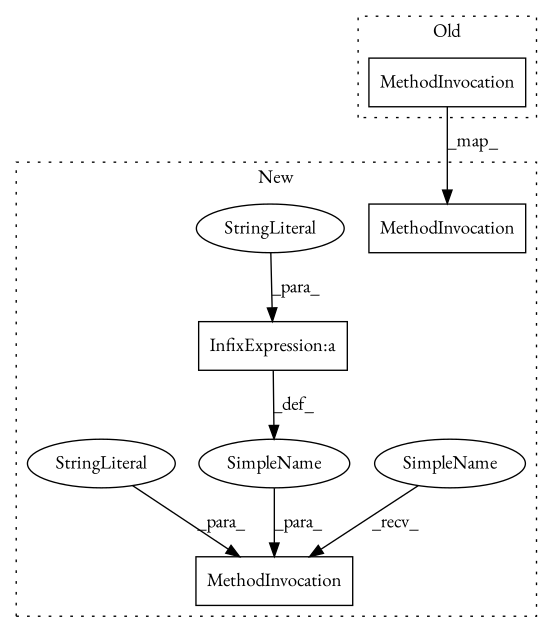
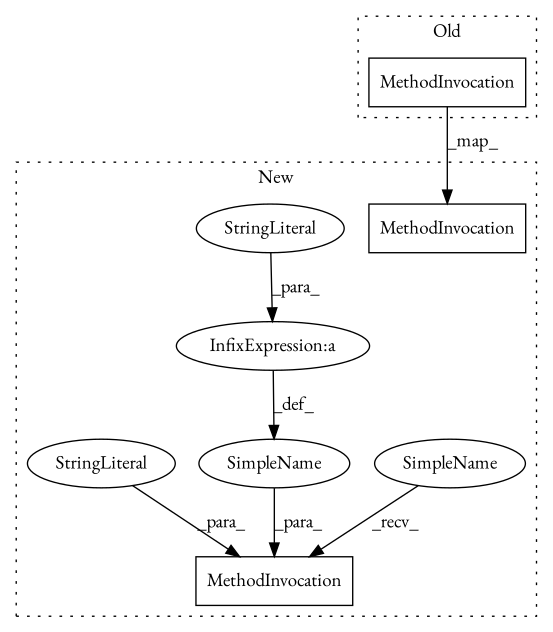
(273, 346) -> (273, 346)
